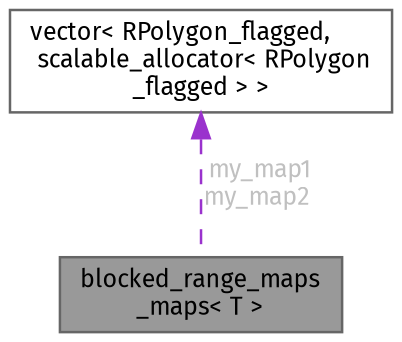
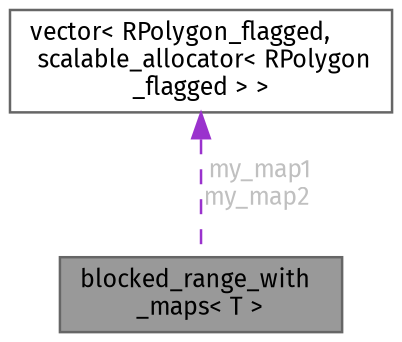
(201, 295) -> (201, 295)
